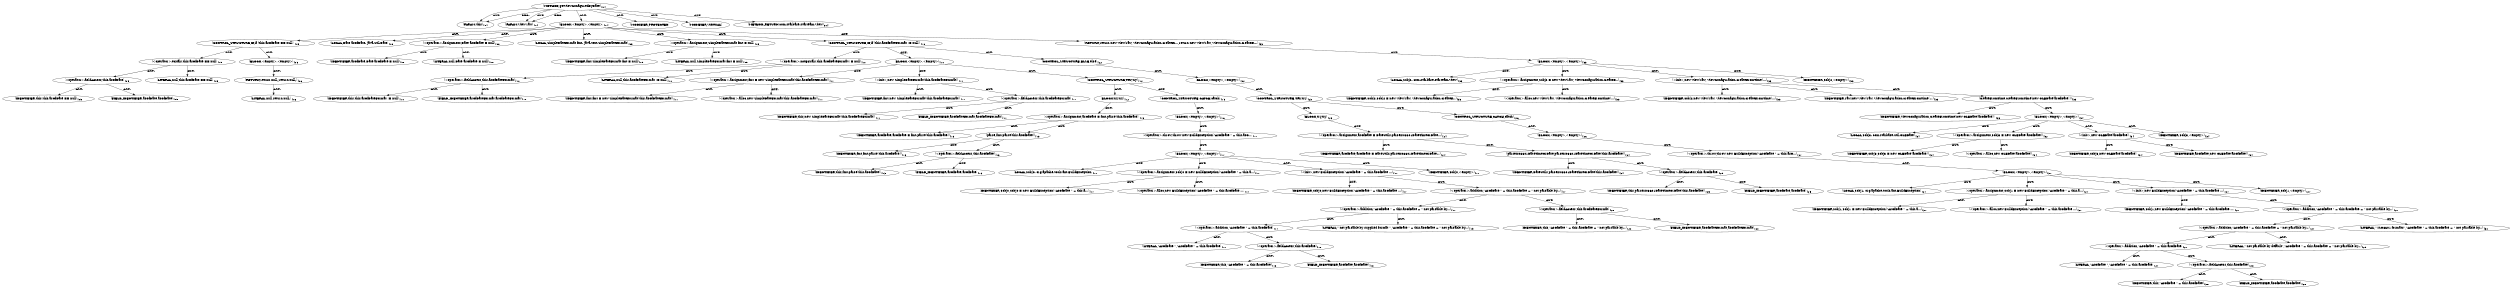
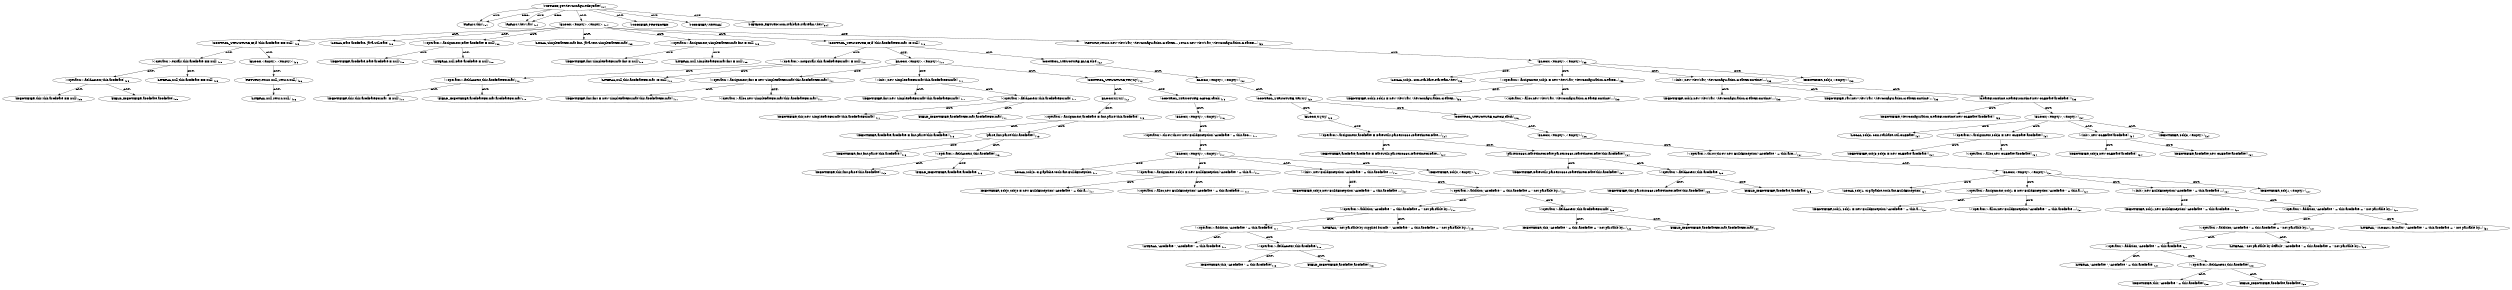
(2046, 135) -> (2046, 135)
